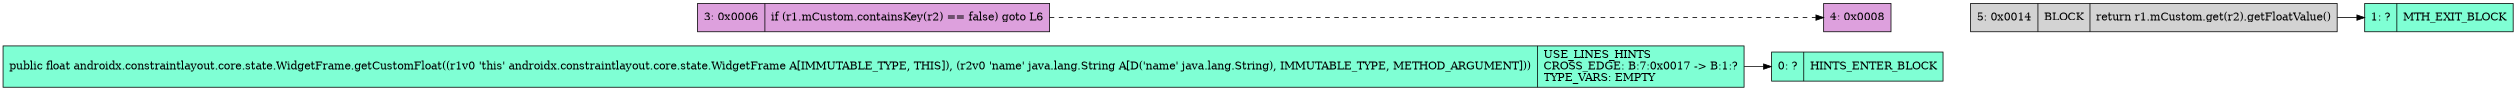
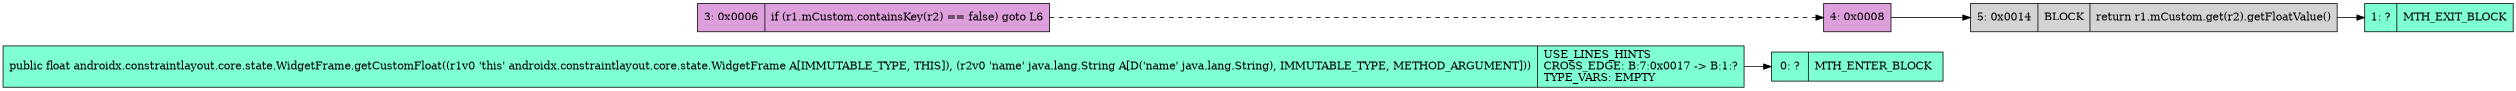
none -> (1927, 18)
(1873, 66) -> (1873, 66)
